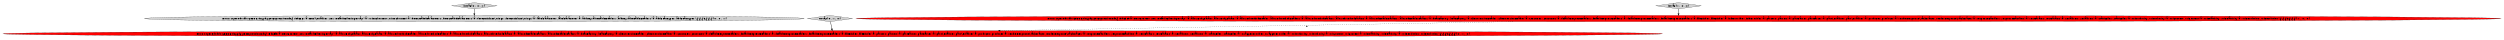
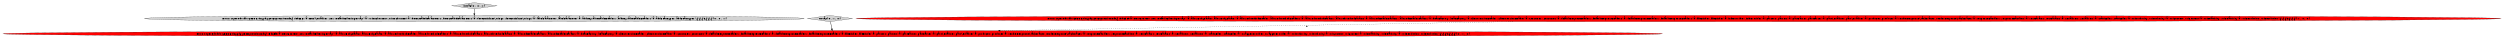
(1679, 6) -> none
